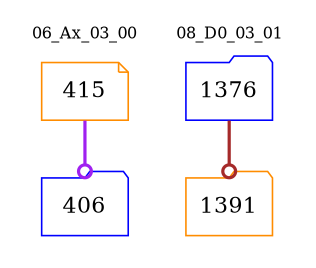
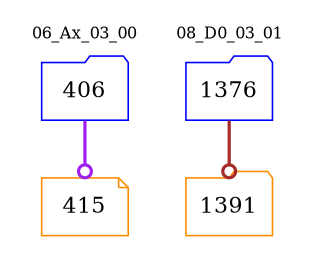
(85, 143) -> (85, 143)
